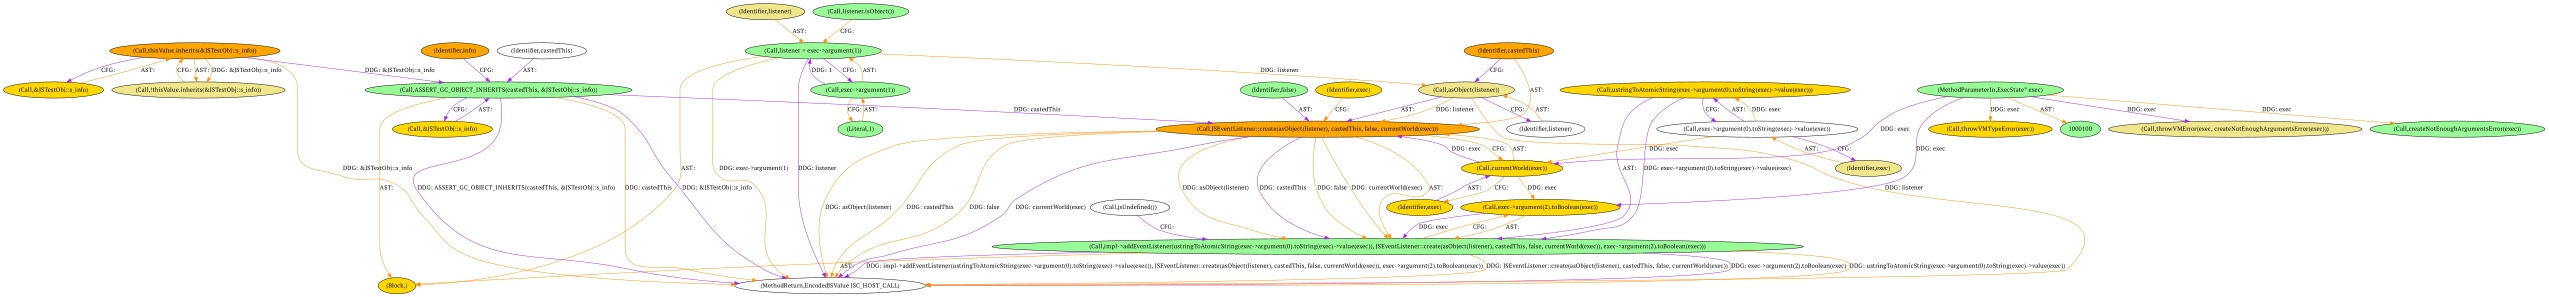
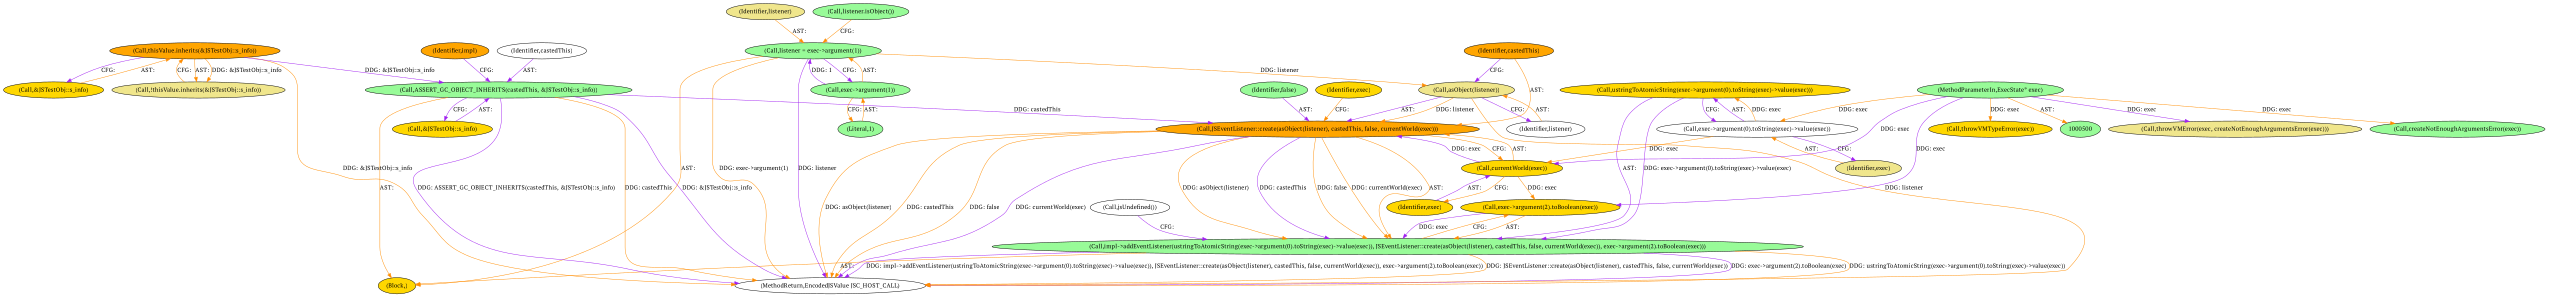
(455, 51) -> (455, 51)
none -> (1856, 103)
(2080, 129) -> (2080, 129)
